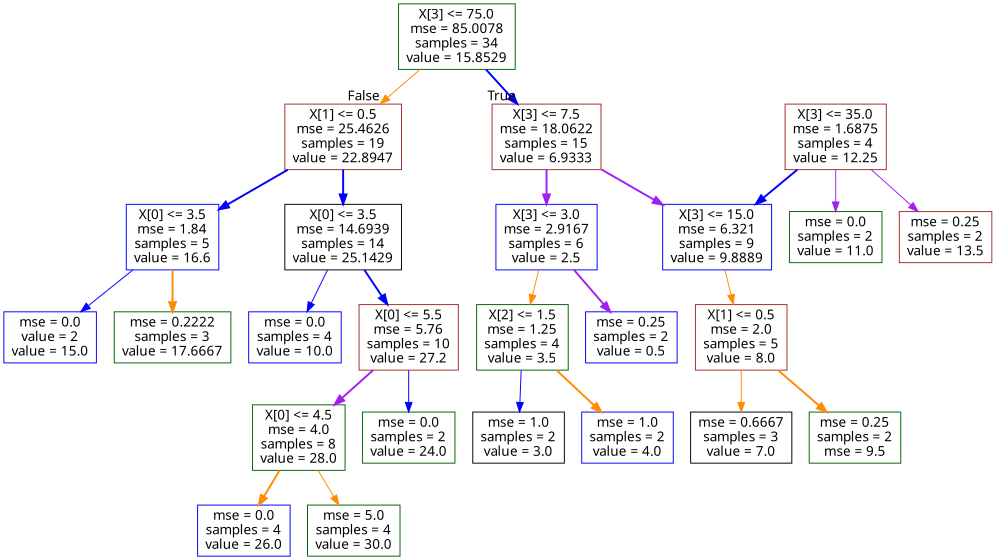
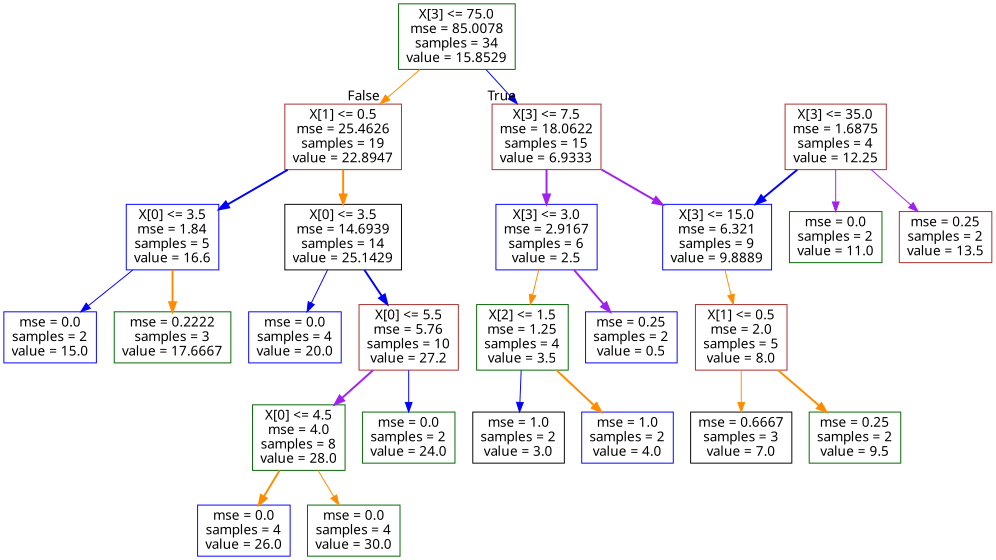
(498, 83) -> (498, 83)
(343, 182) -> (343, 182)
(50, 337) -> (50, 337)
(295, 337) -> (295, 337)
(855, 438) -> (855, 438)
(354, 531) -> (354, 531)
